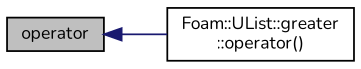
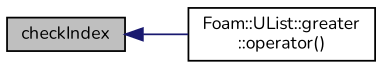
(55, 34) -> (66, 34)
